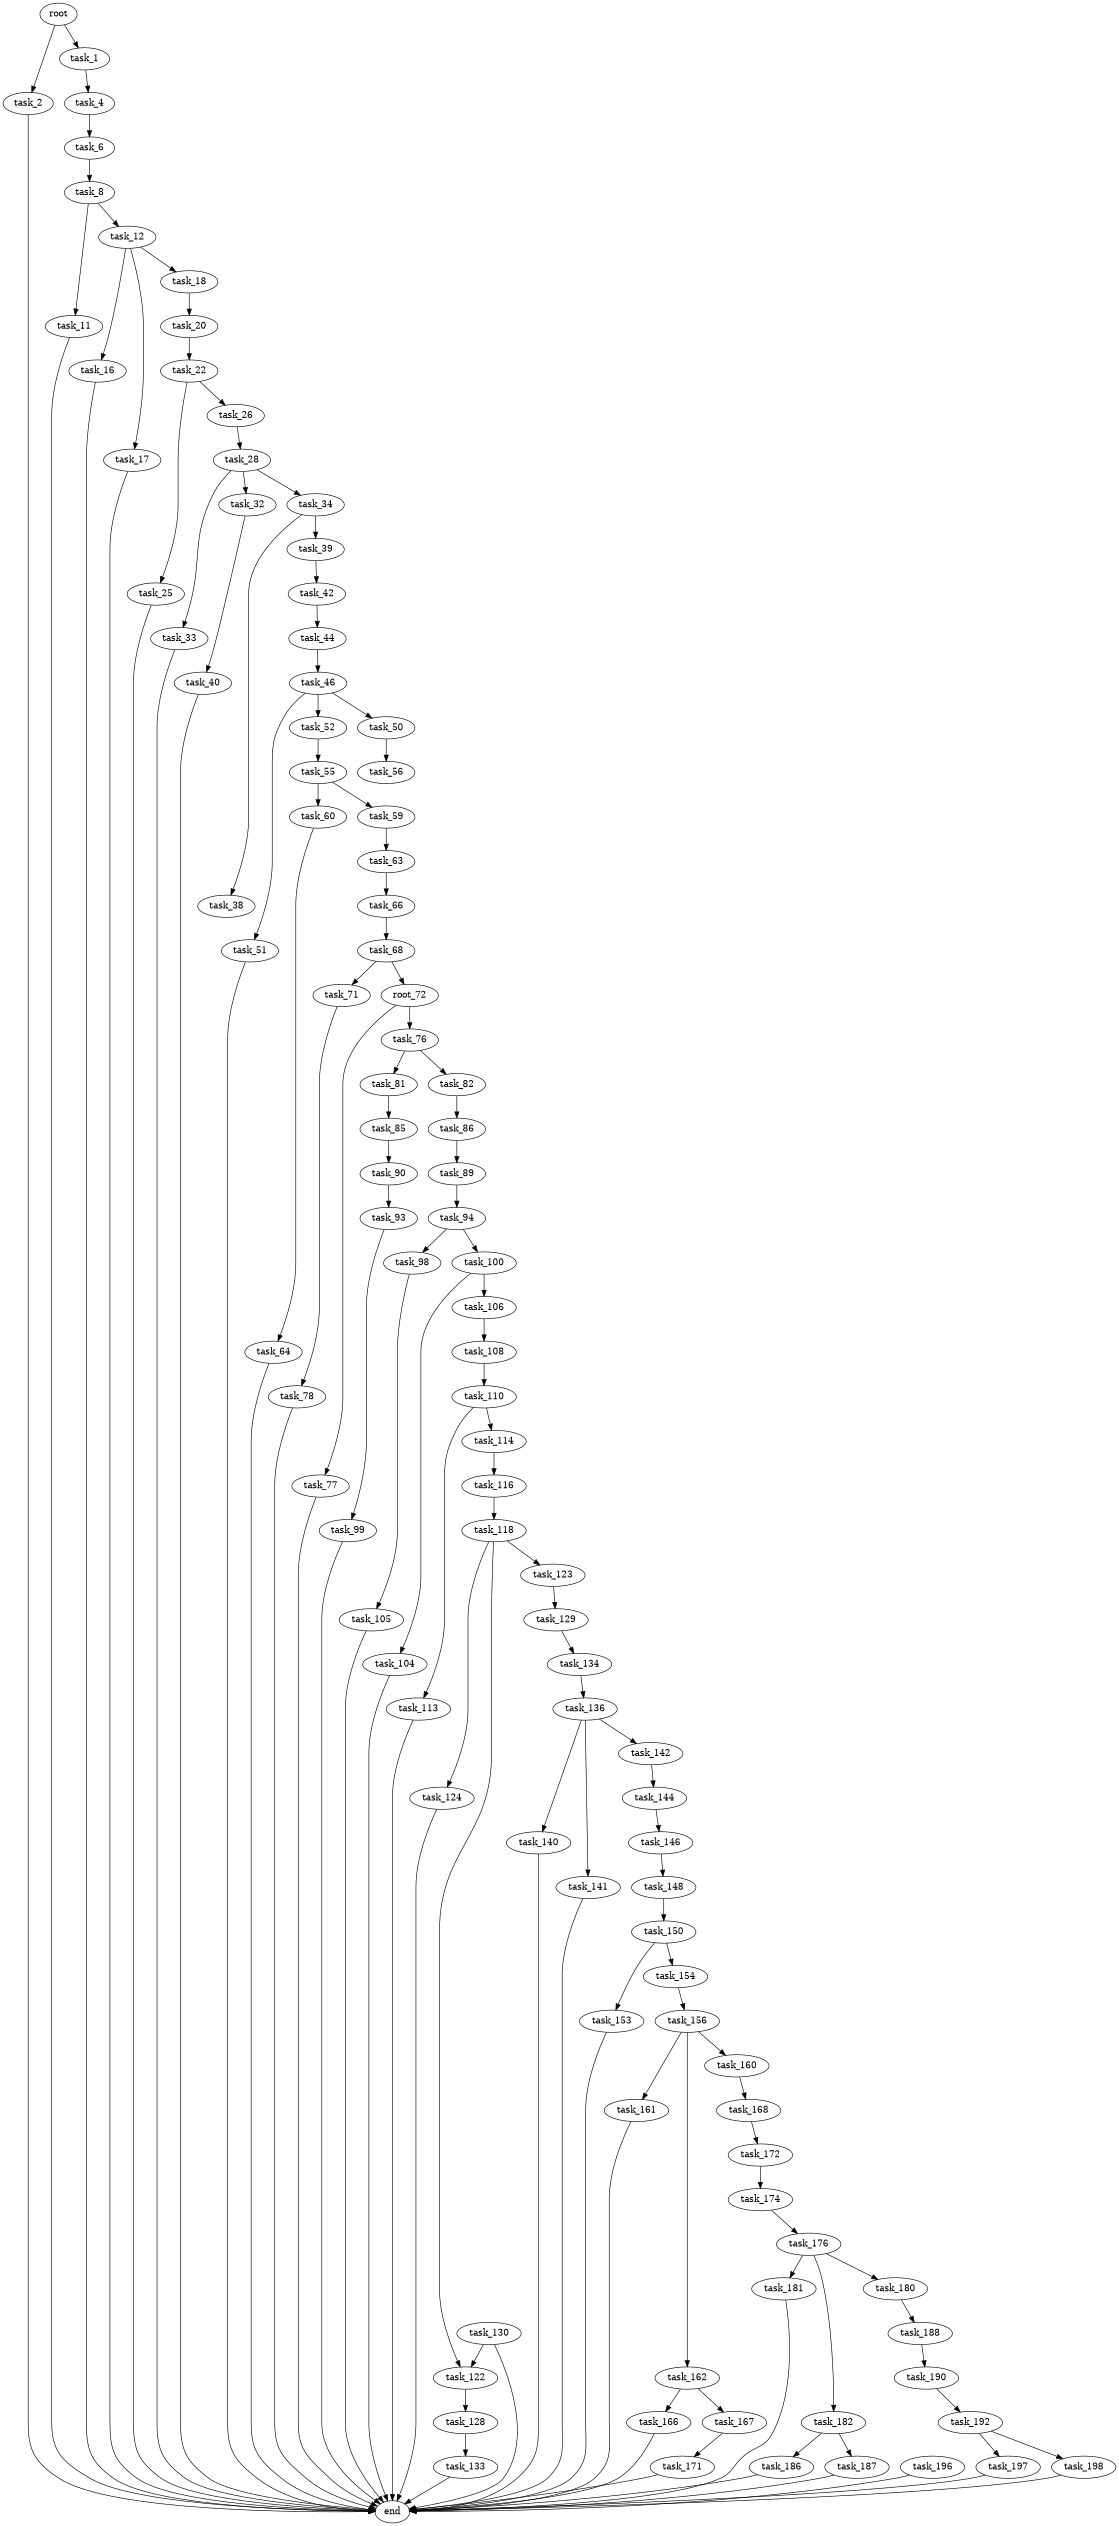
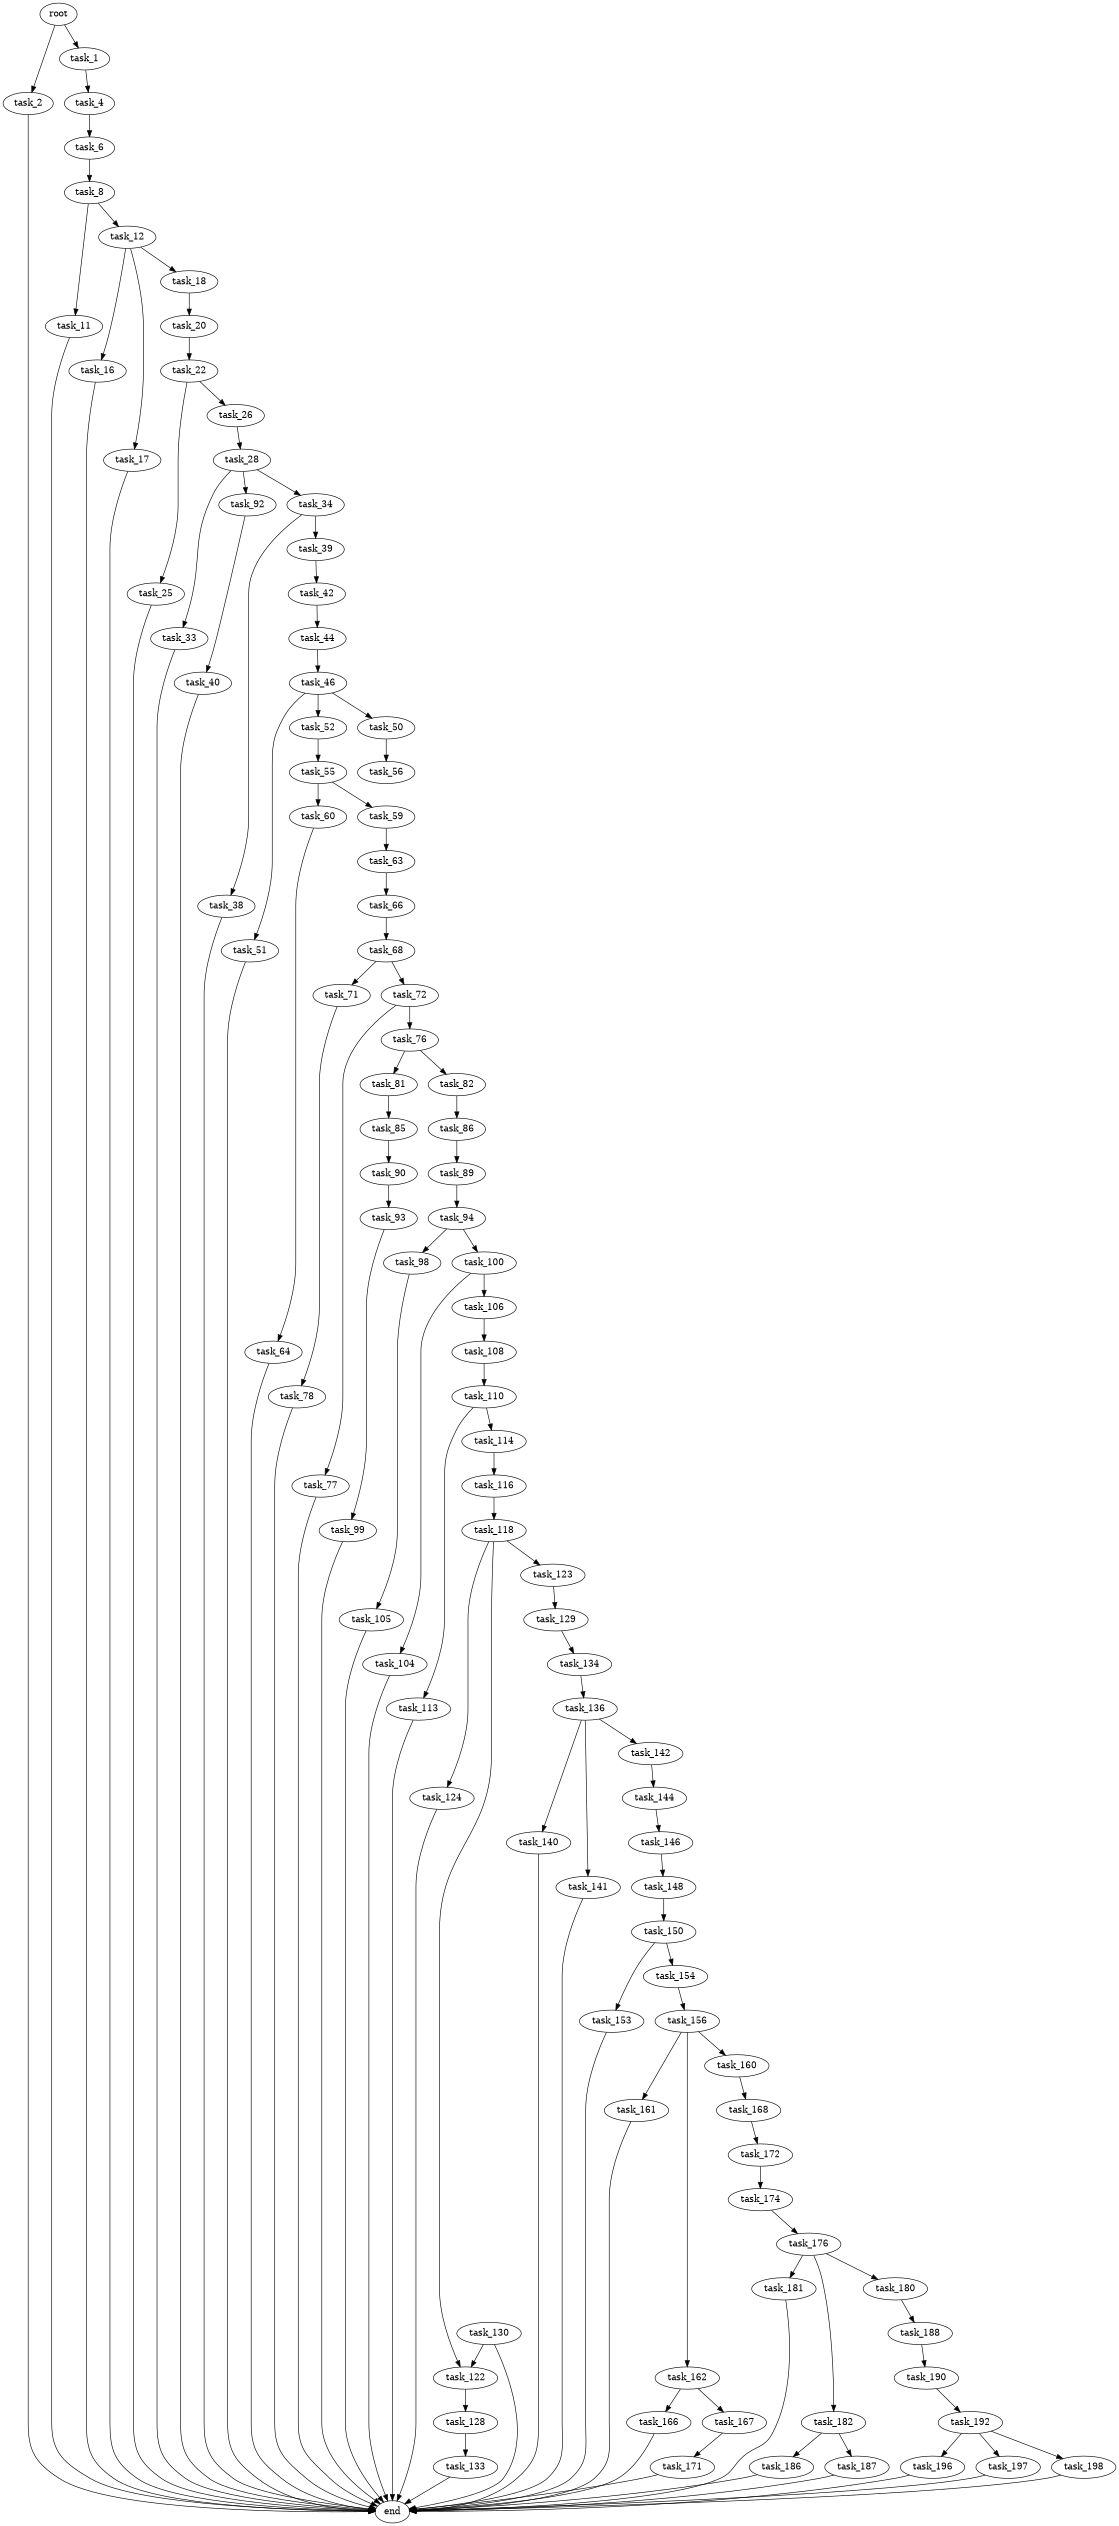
(247, 505) -> (247, 505)
(410, 995) -> (410, 995)
none -> (204, 1772)
none -> (954, 2443)
